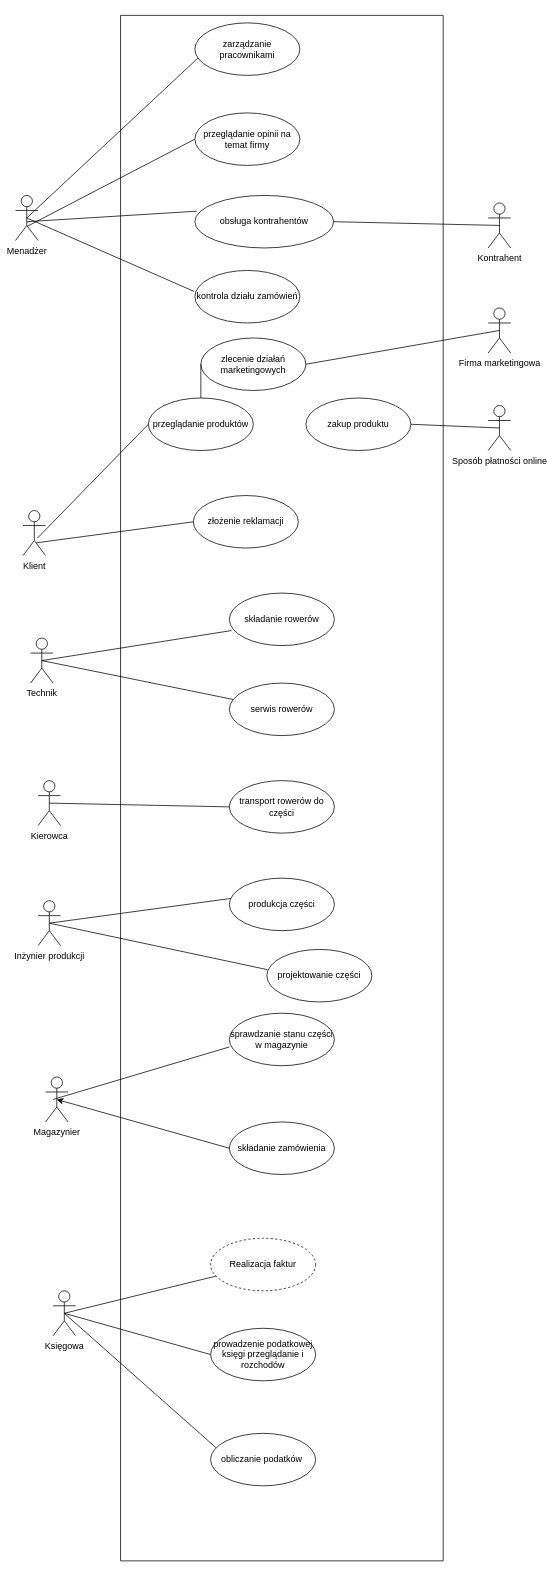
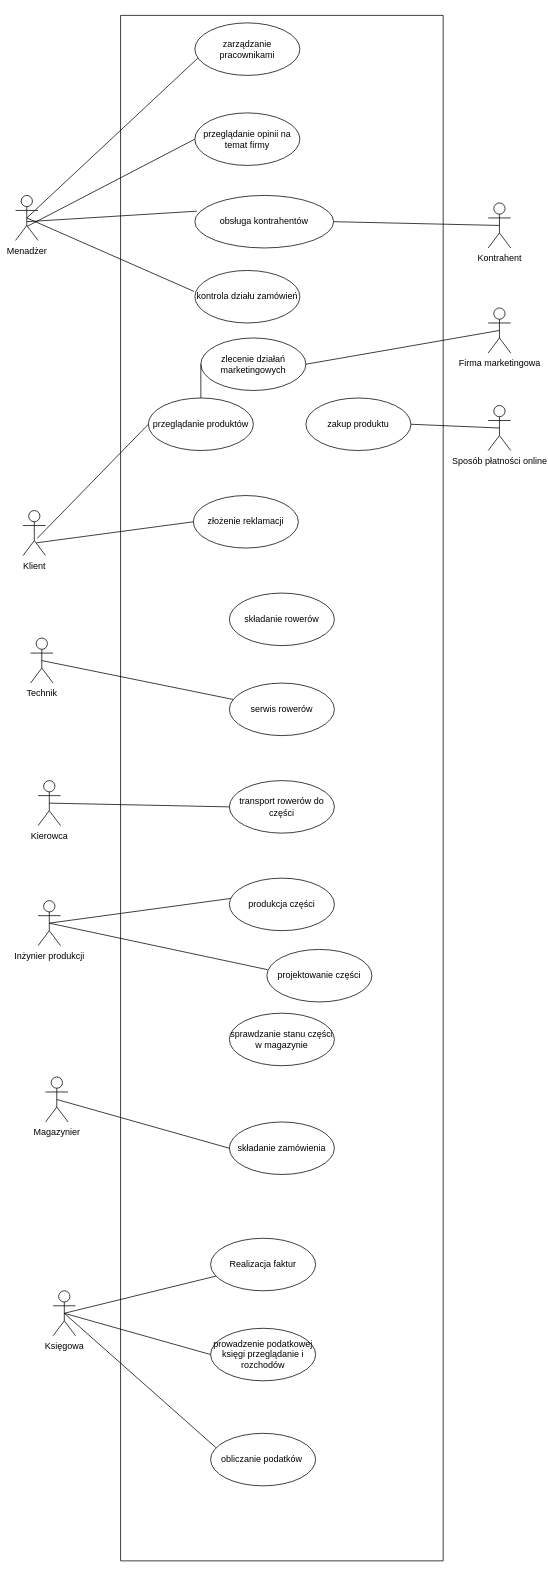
(140, 645) -> none
(148, 1071) -> none
(63, 1101) -> (62, 1101)
(263, 1264) -> (263, 1264)
